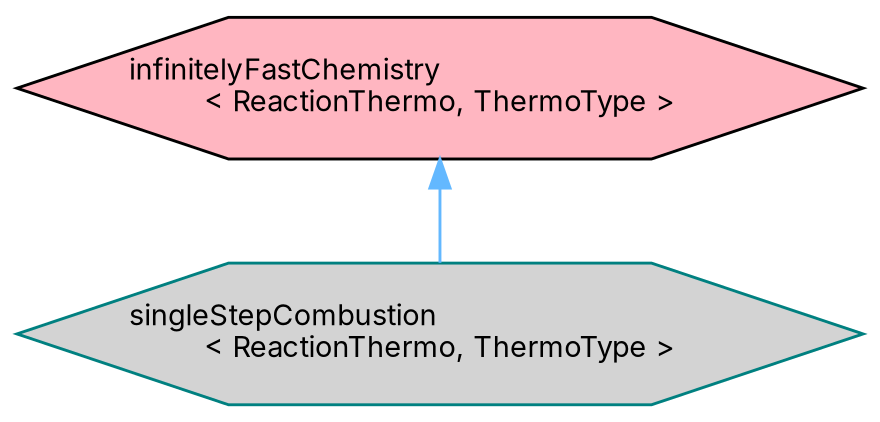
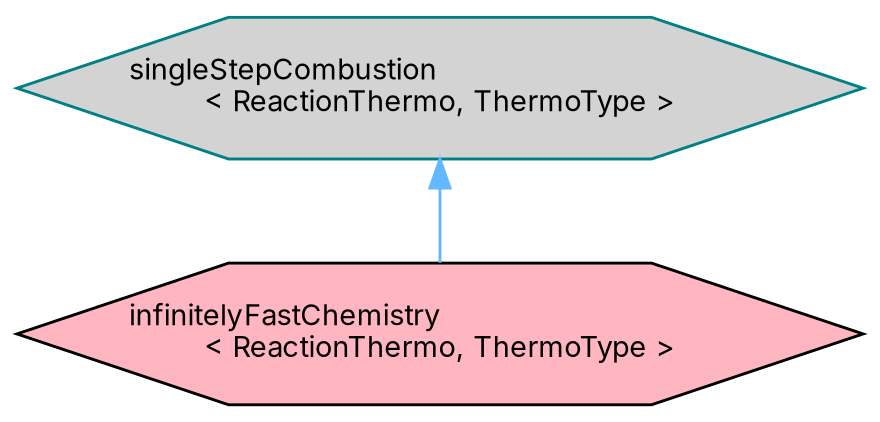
(440, 226) -> (440, 226)
